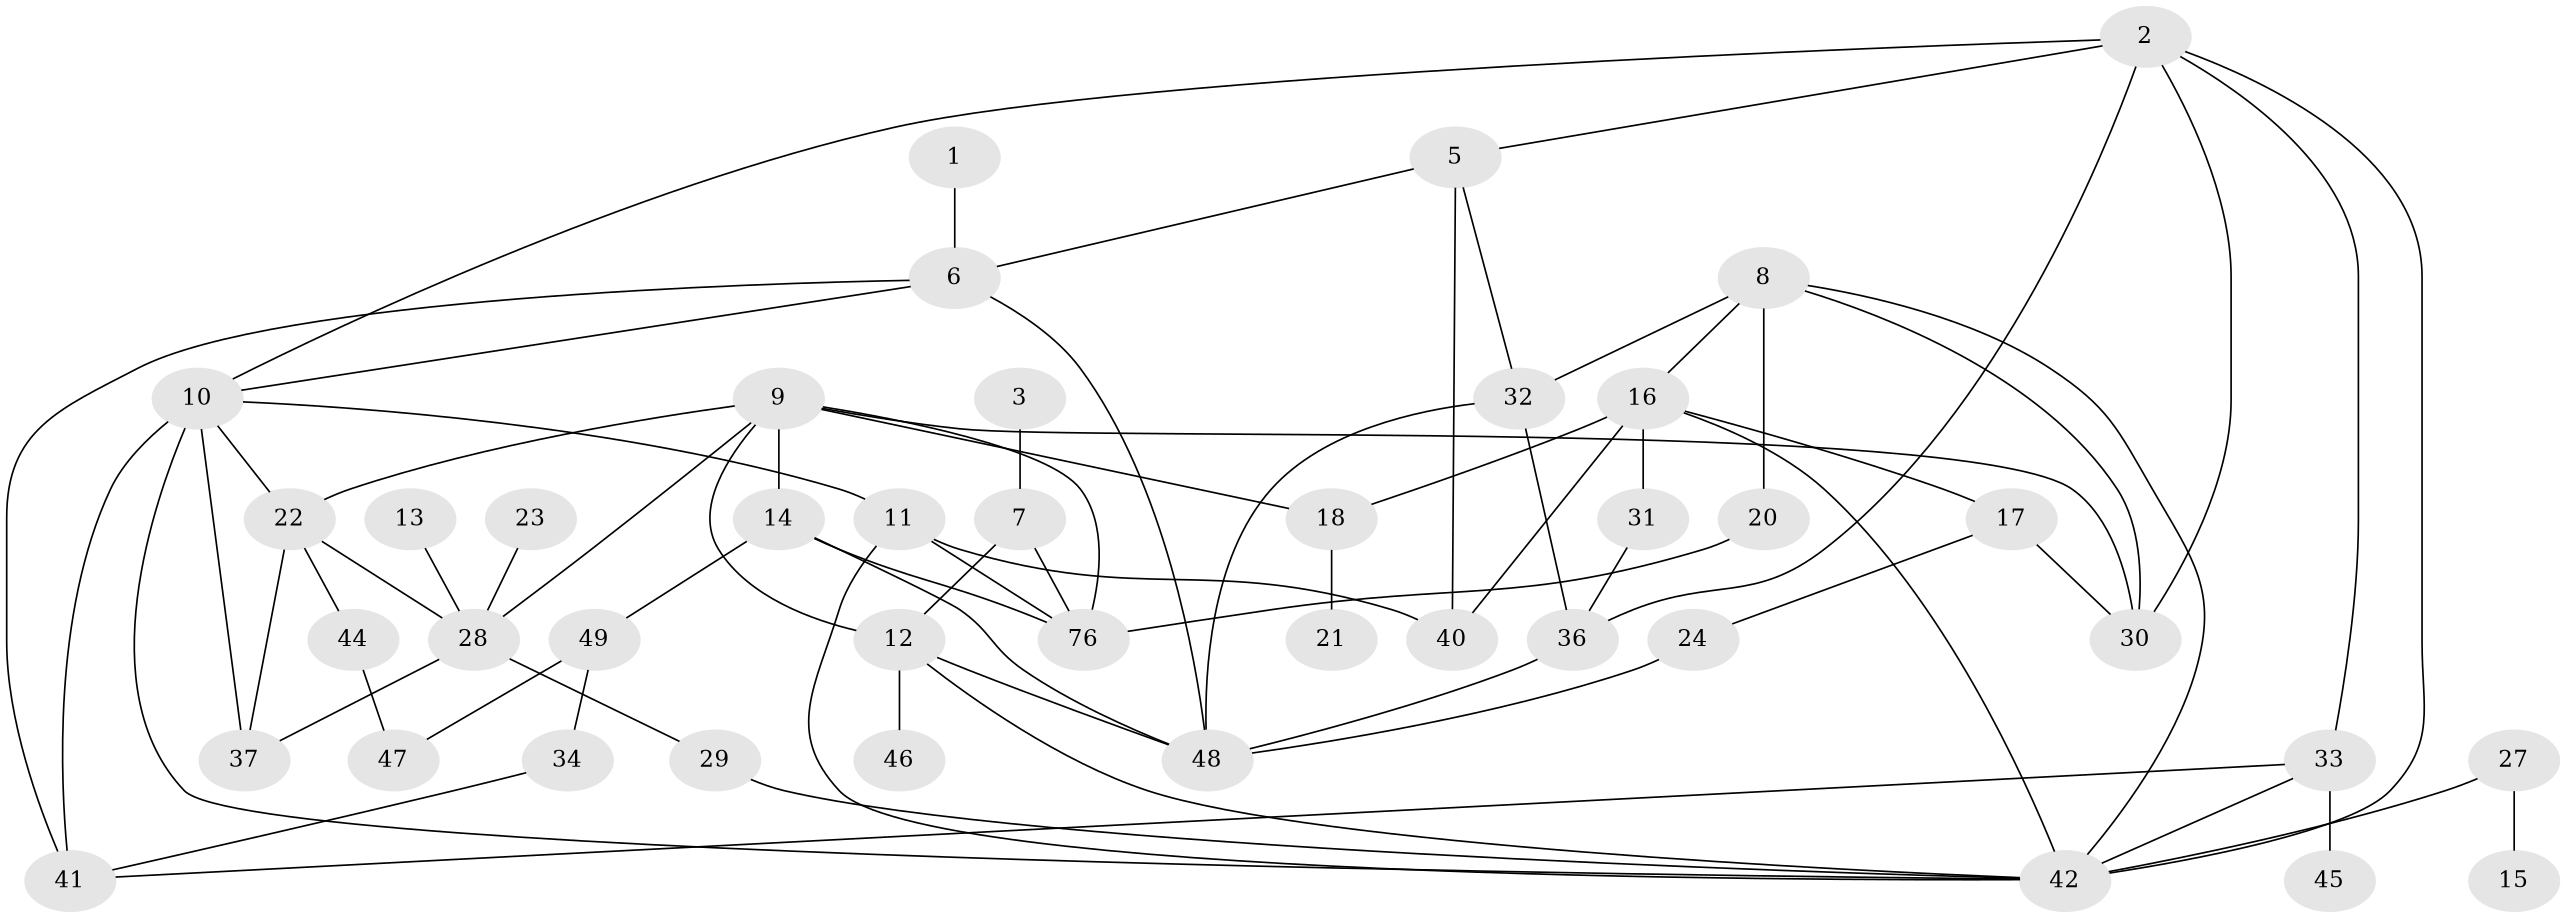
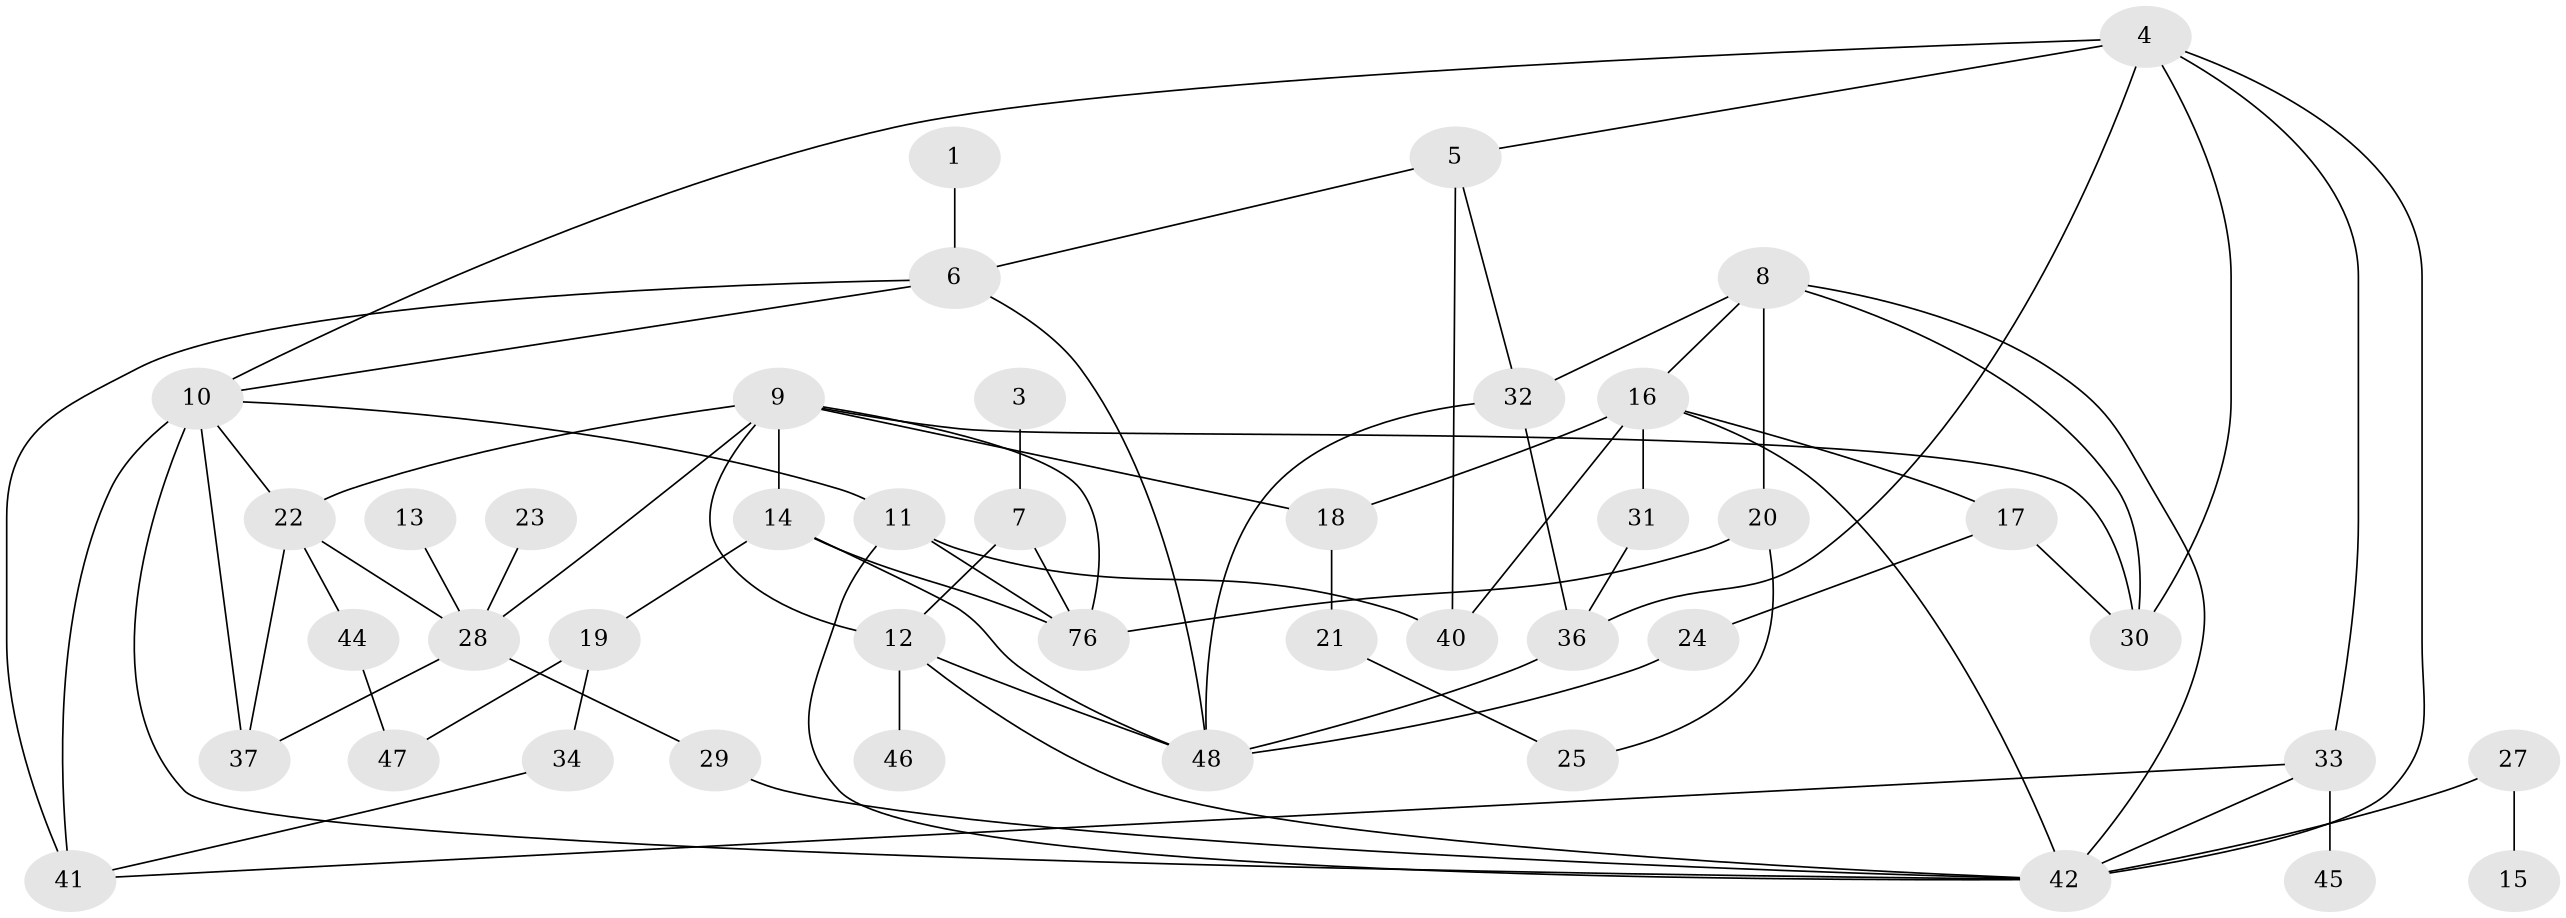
(2146, 37) -> (2146, 37)
(595, 640) -> (595, 640)
none -> (1573, 760)
